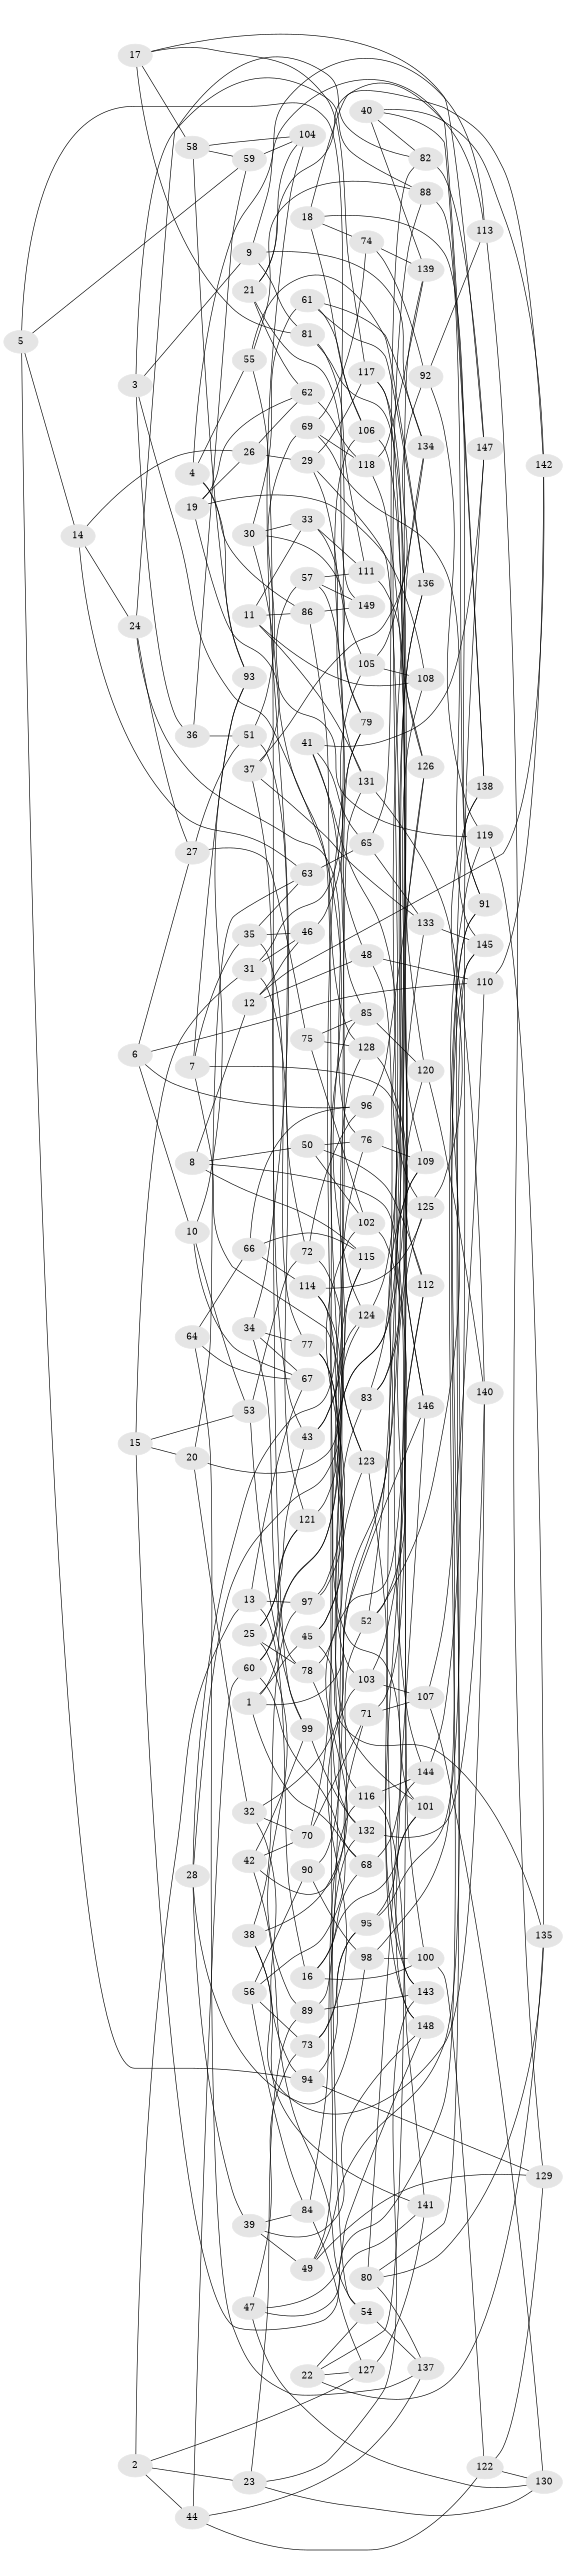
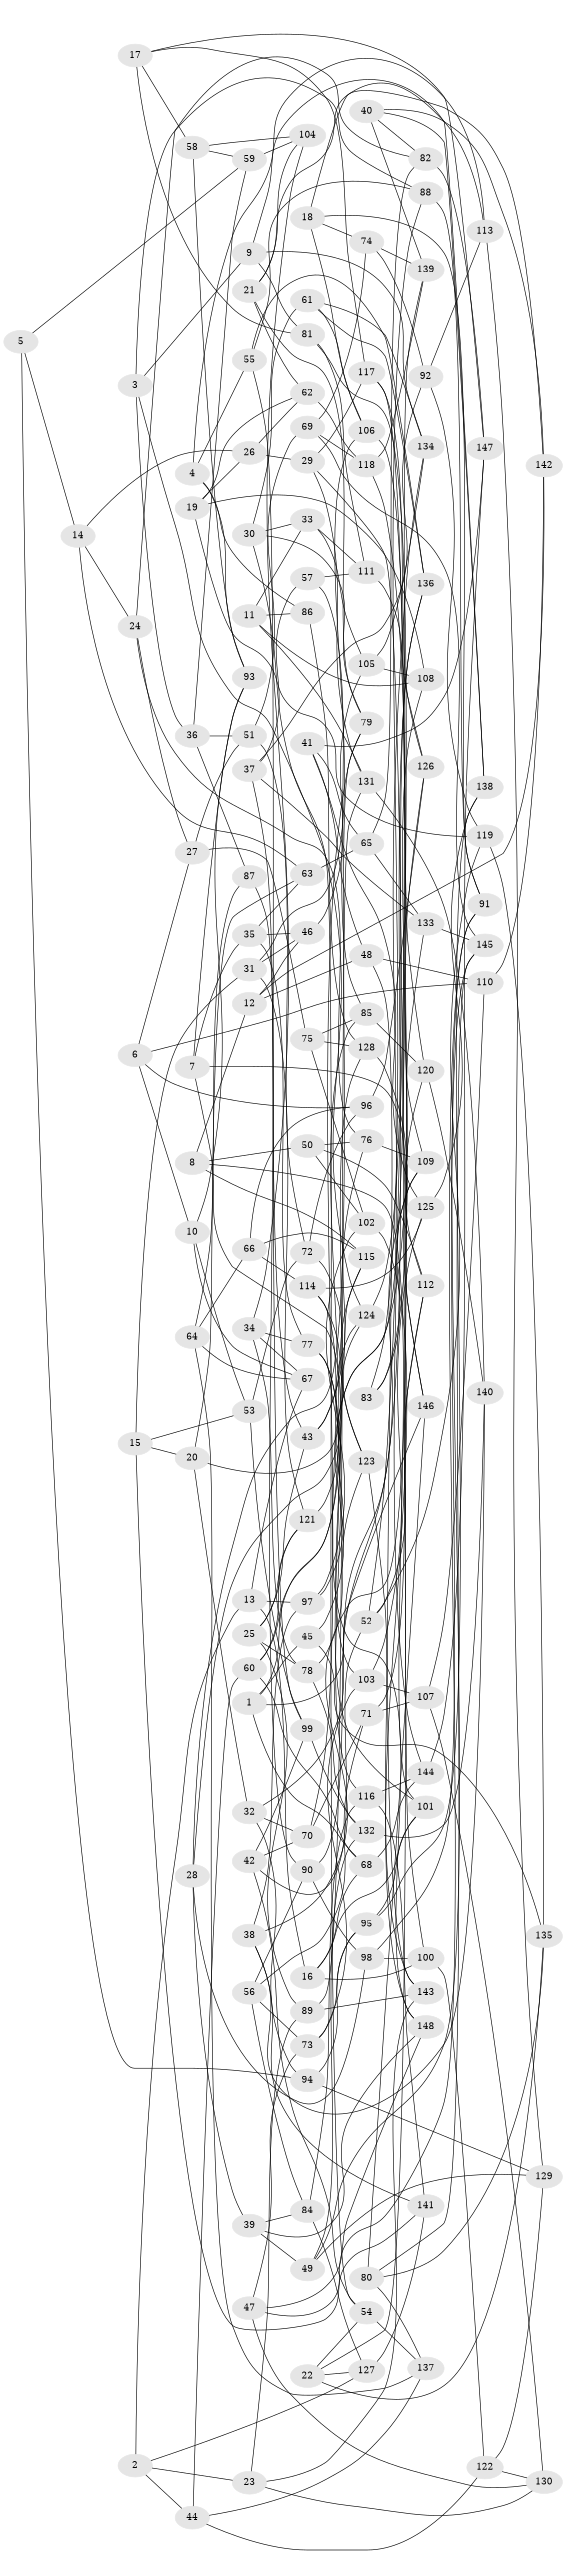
(367, 606) -> none
none -> (249, 877)
(342, 1520) -> none
